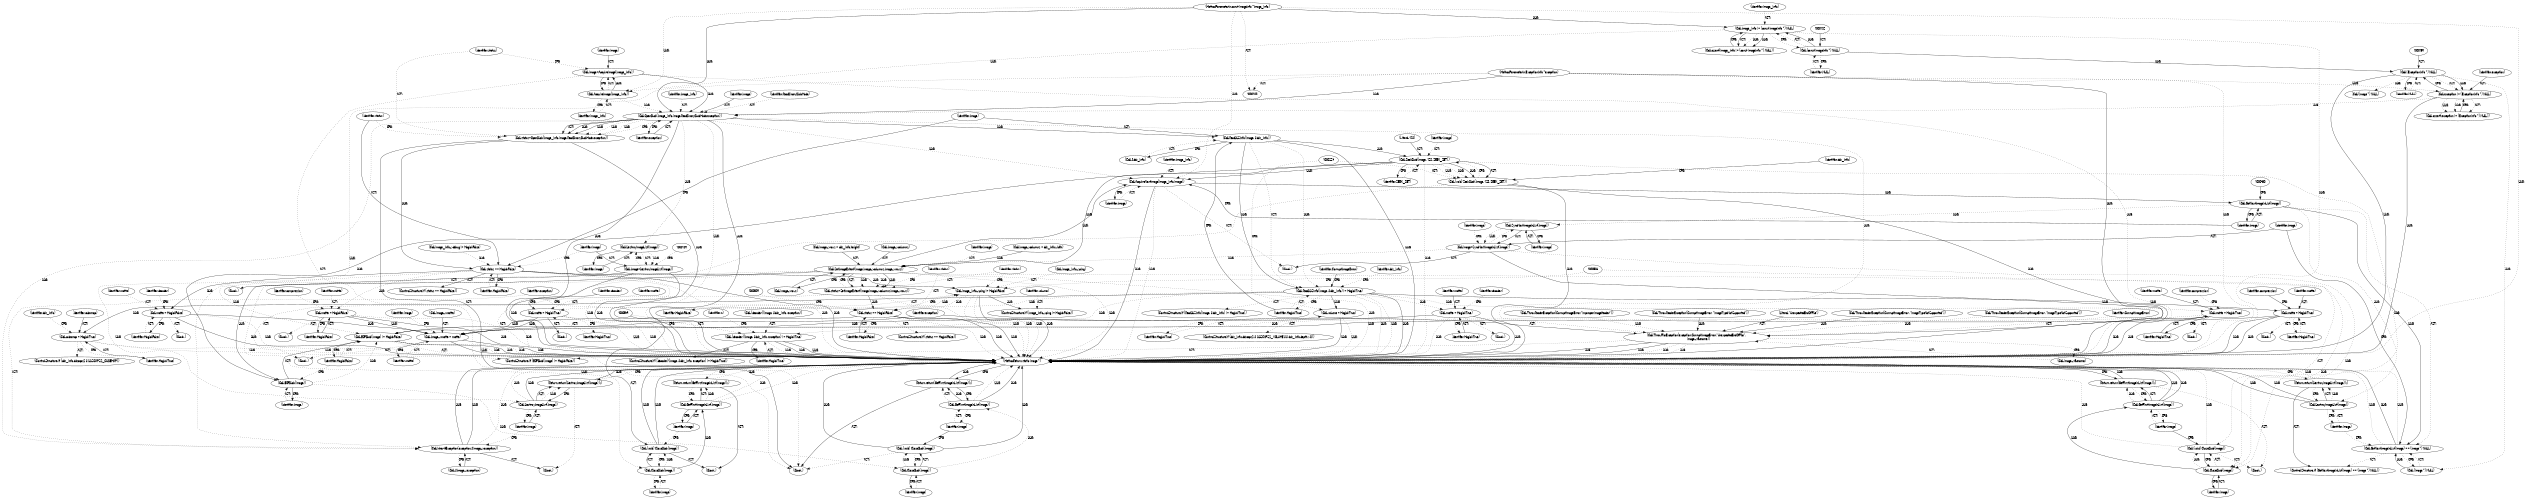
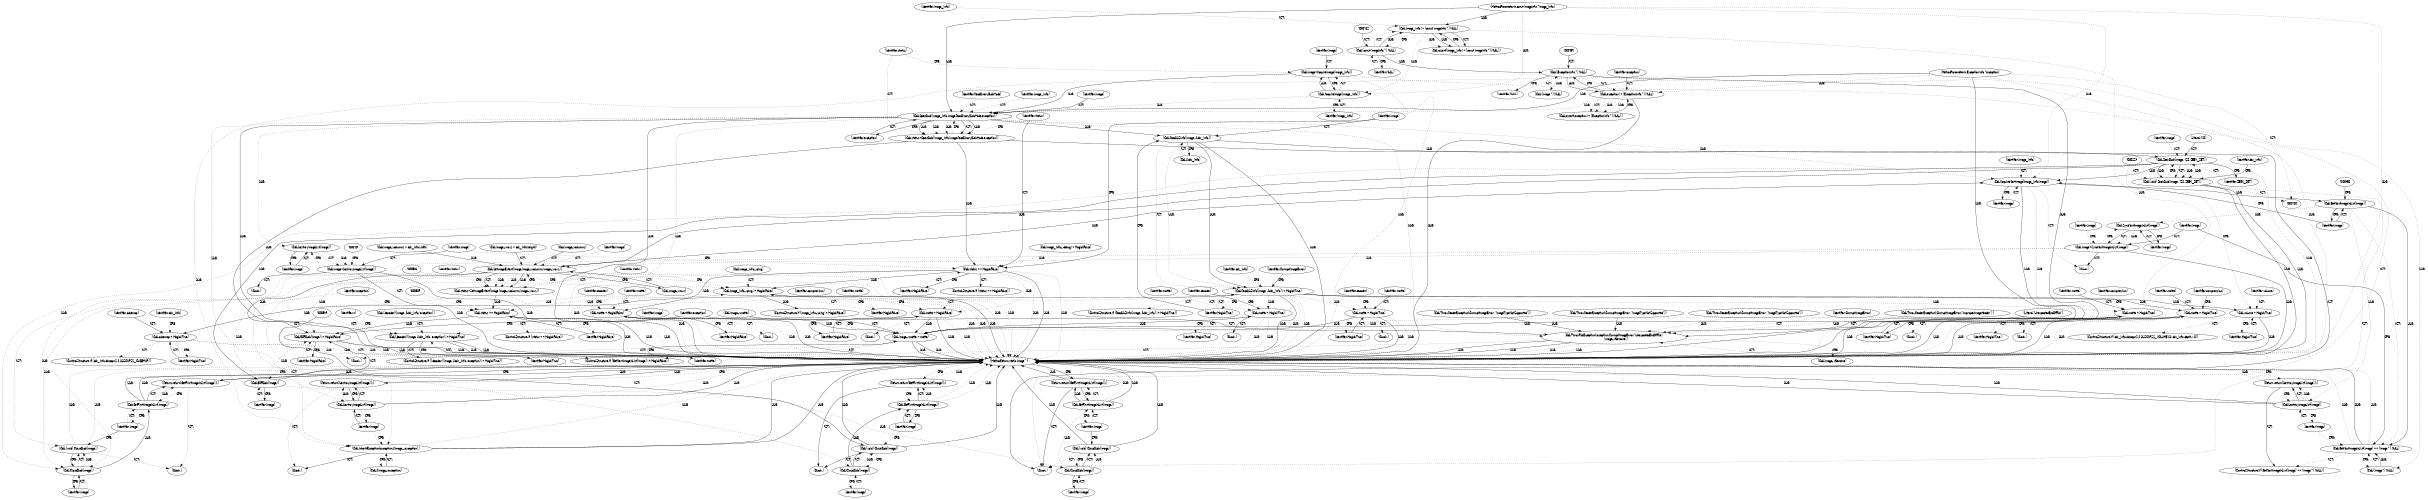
(1245, 49) -> (2242, 191)
(564, 281) -> (347, 280)
(1037, 301) -> (2259, 301)
(540, 361) -> (627, 361)
